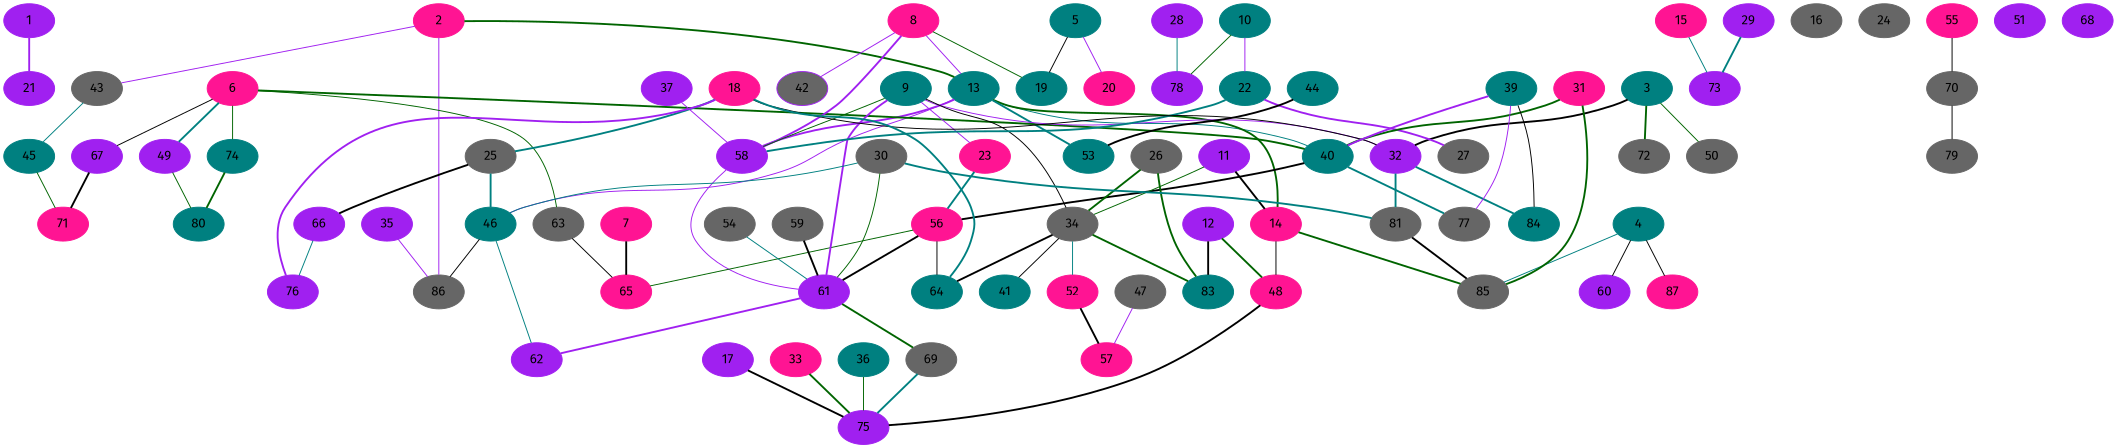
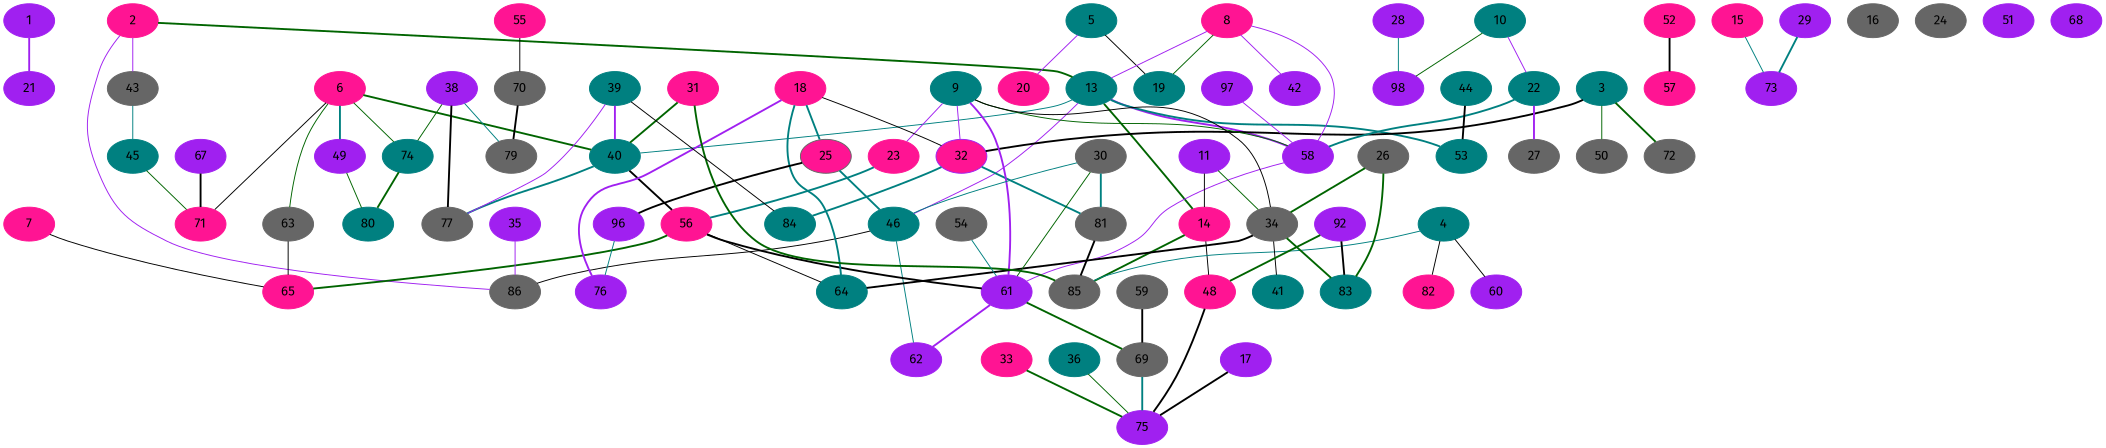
none -> (452, 89)
(667, 89) -> (1227, 89)
(802, 89) -> (1295, 89)
(1177, 89) -> (1398, 89)
(840, 102) -> (1323, 64)
(165, 122) -> (270, 156)
(1952, 123) -> (516, 122)
(491, 156) -> (826, 156)
(1396, 156) -> (961, 156)
(1250, 190) -> (1204, 196)
(319, 224) -> (619, 224)
(1208, 224) -> (1340, 224)
(788, 257) -> (491, 269)
(626, 258) -> (156, 265)
(811, 258) -> (1142, 326)
(1073, 258) -> none
(1140, 292) -> none
(1672, 292) -> (1429, 292)
